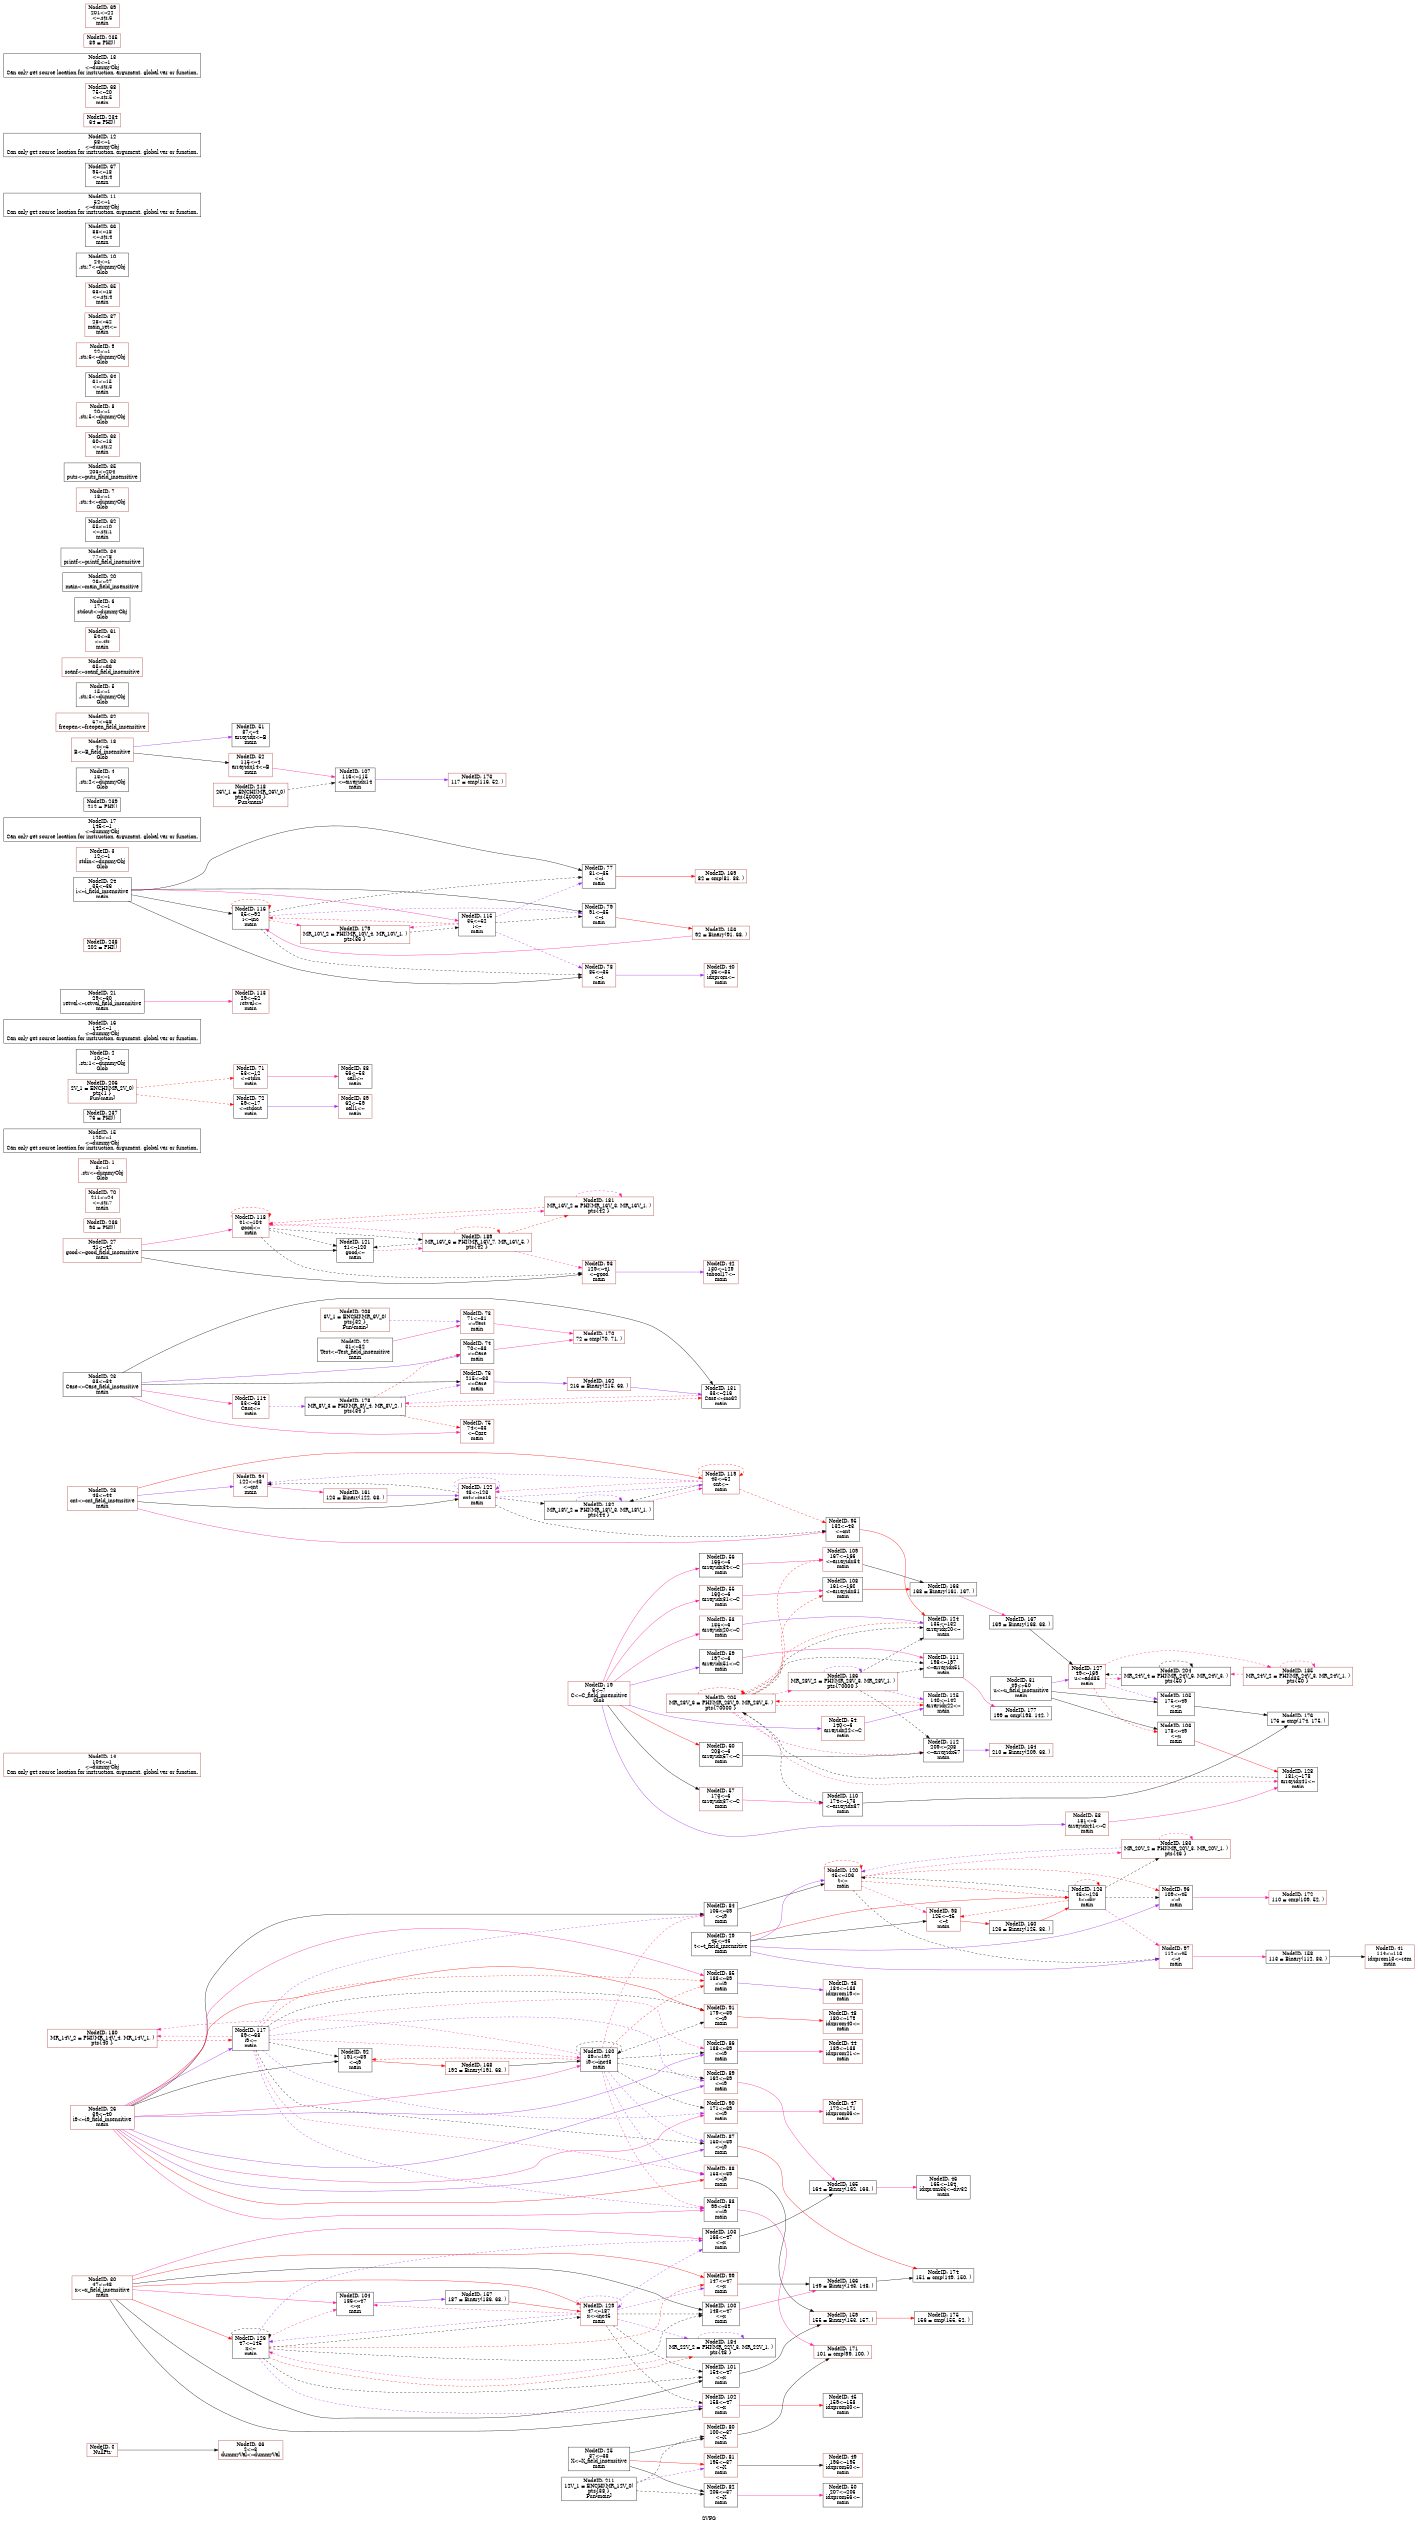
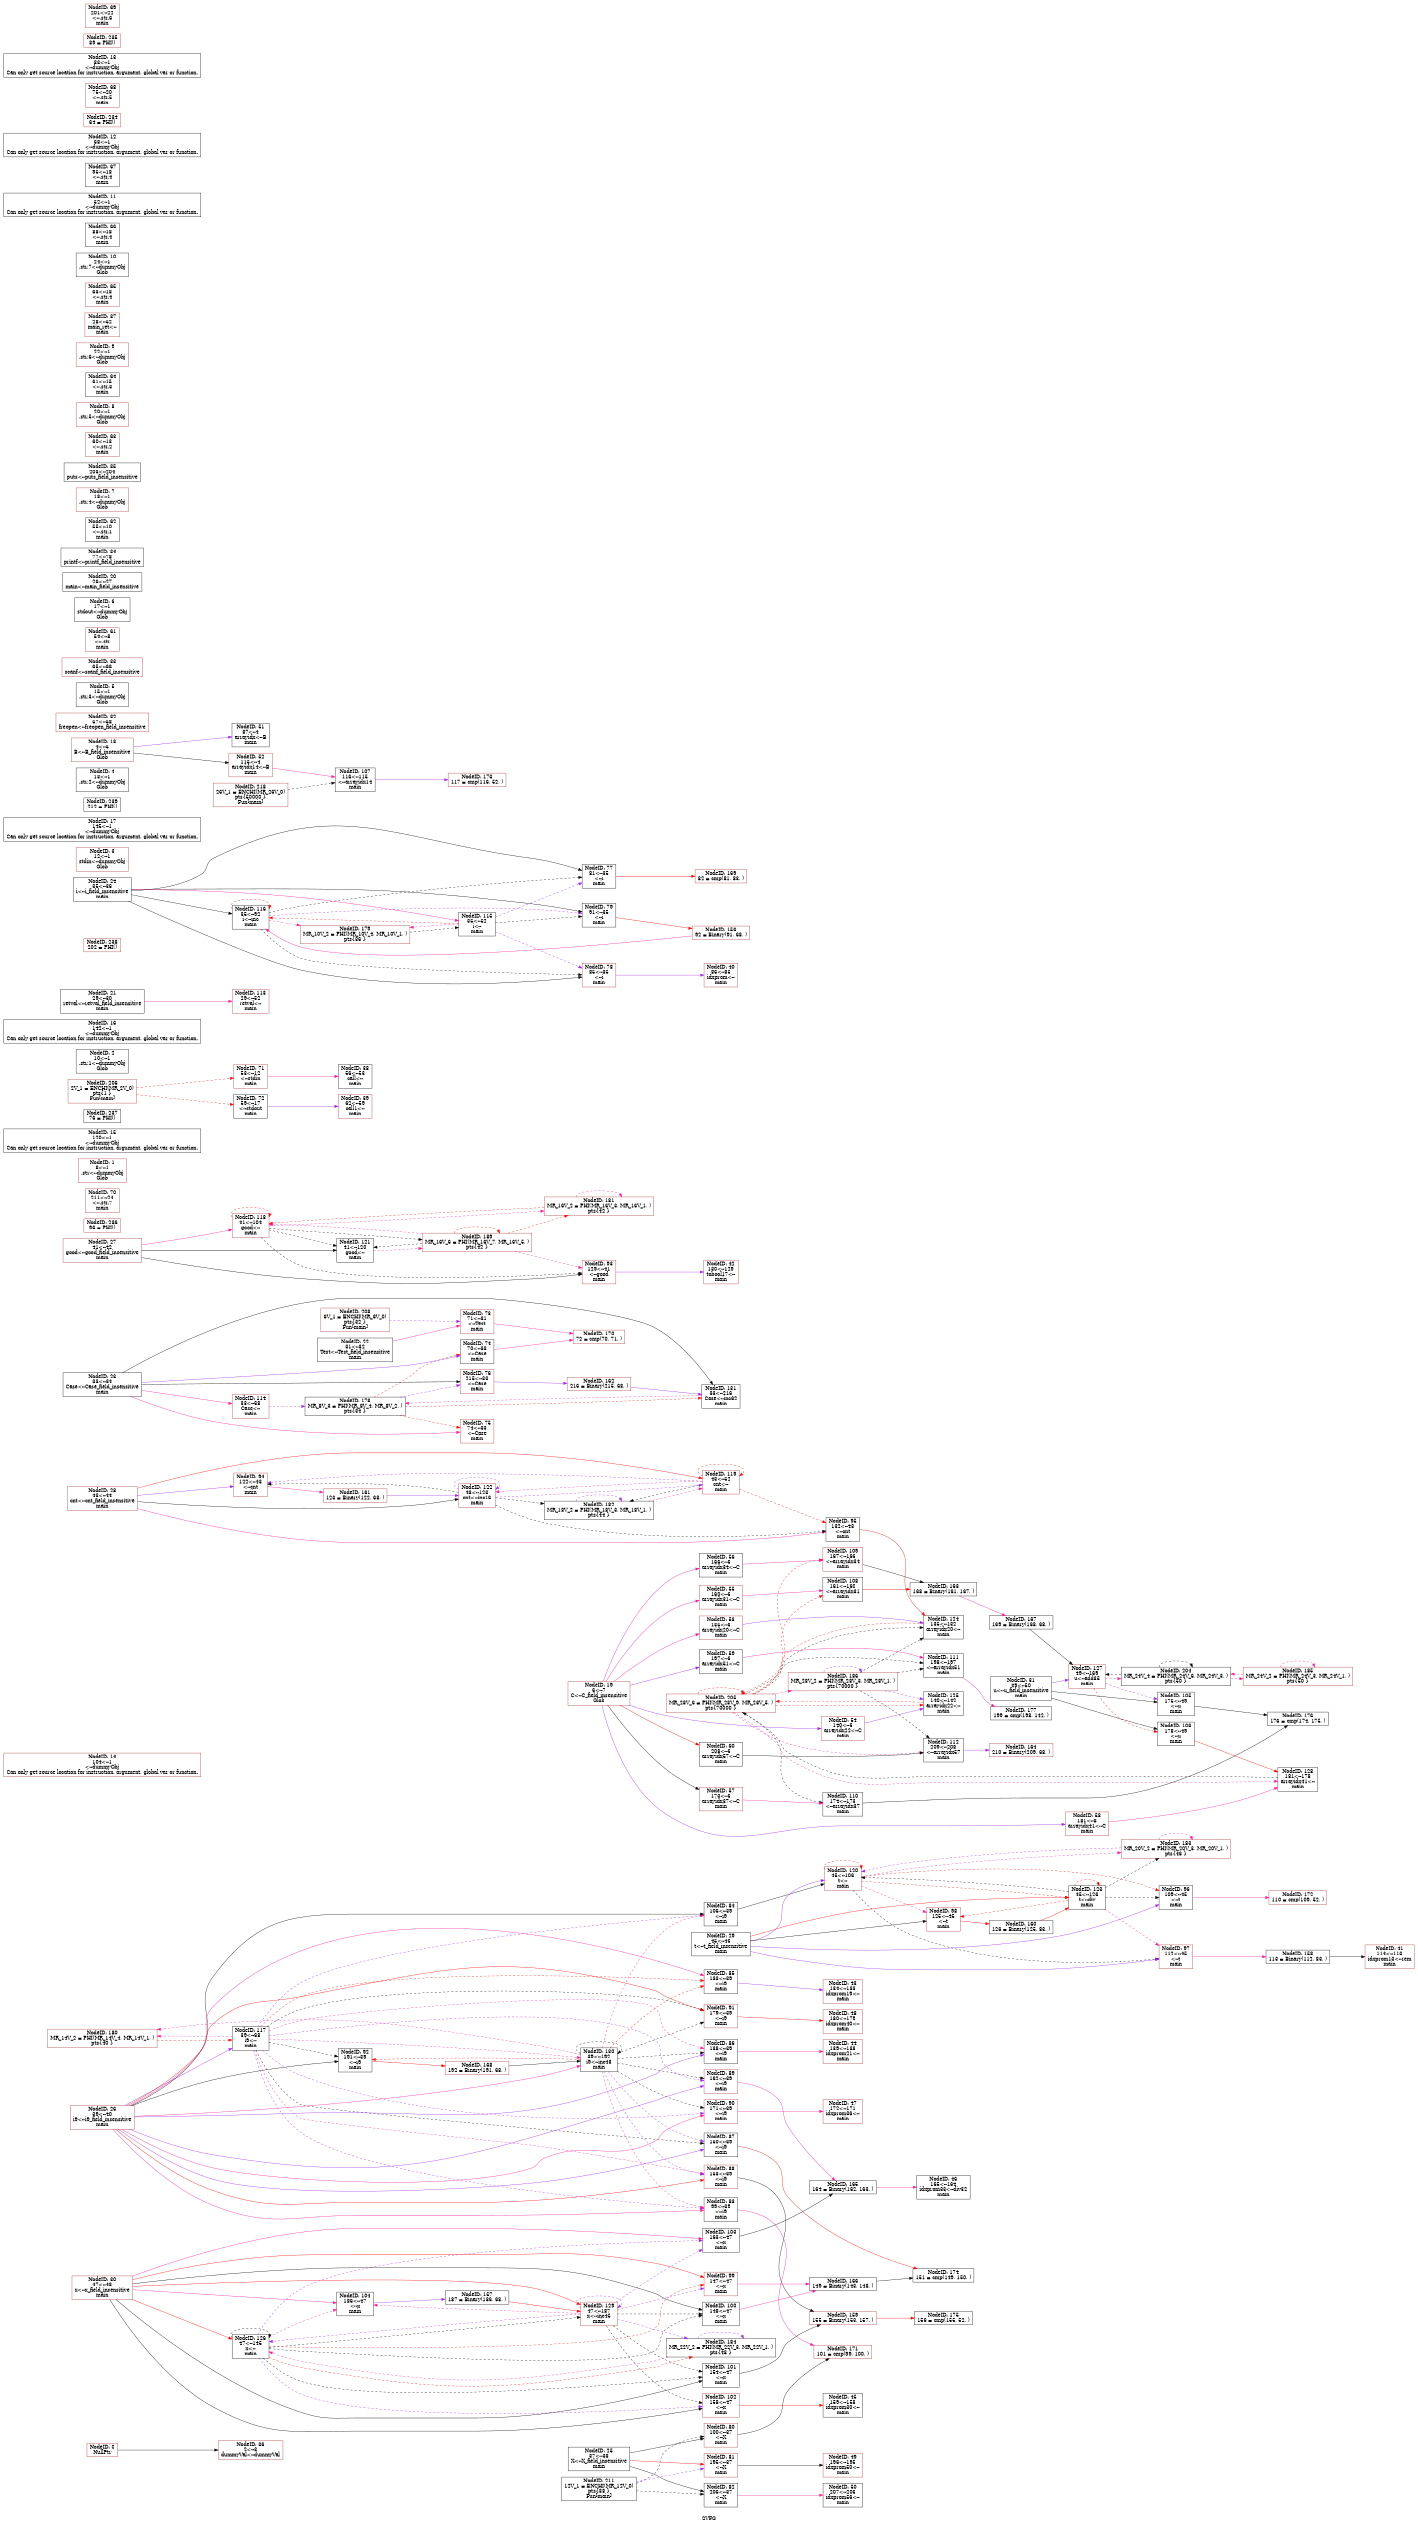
(1186, 1652) -> (1235, 1679)
(772, 2284) -> (772, 2284)
